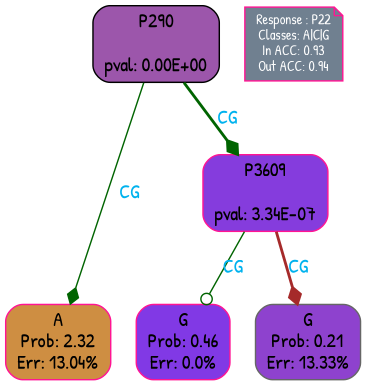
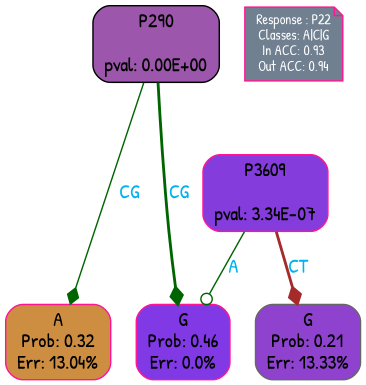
(206, 112) -> (165, 185)
(233, 268) -> (233, 268)
(299, 268) -> (299, 268)
(58, 342) -> (58, 342)
